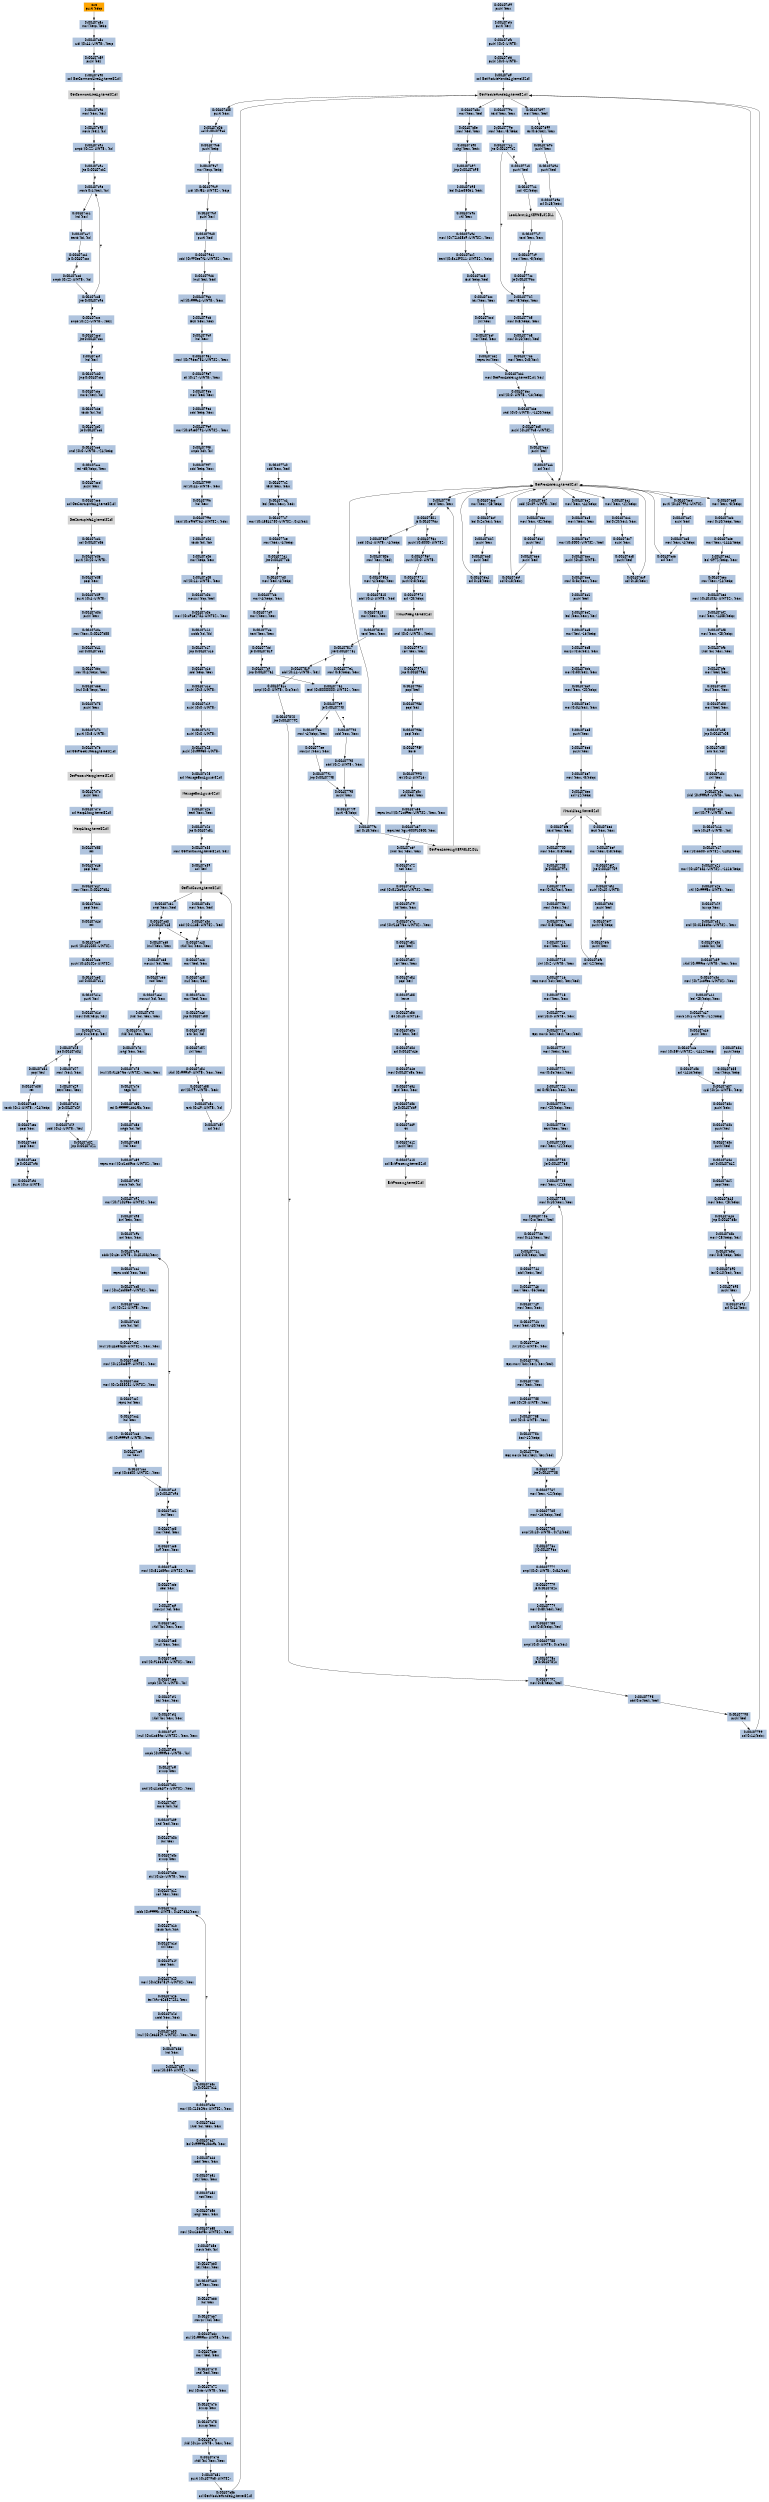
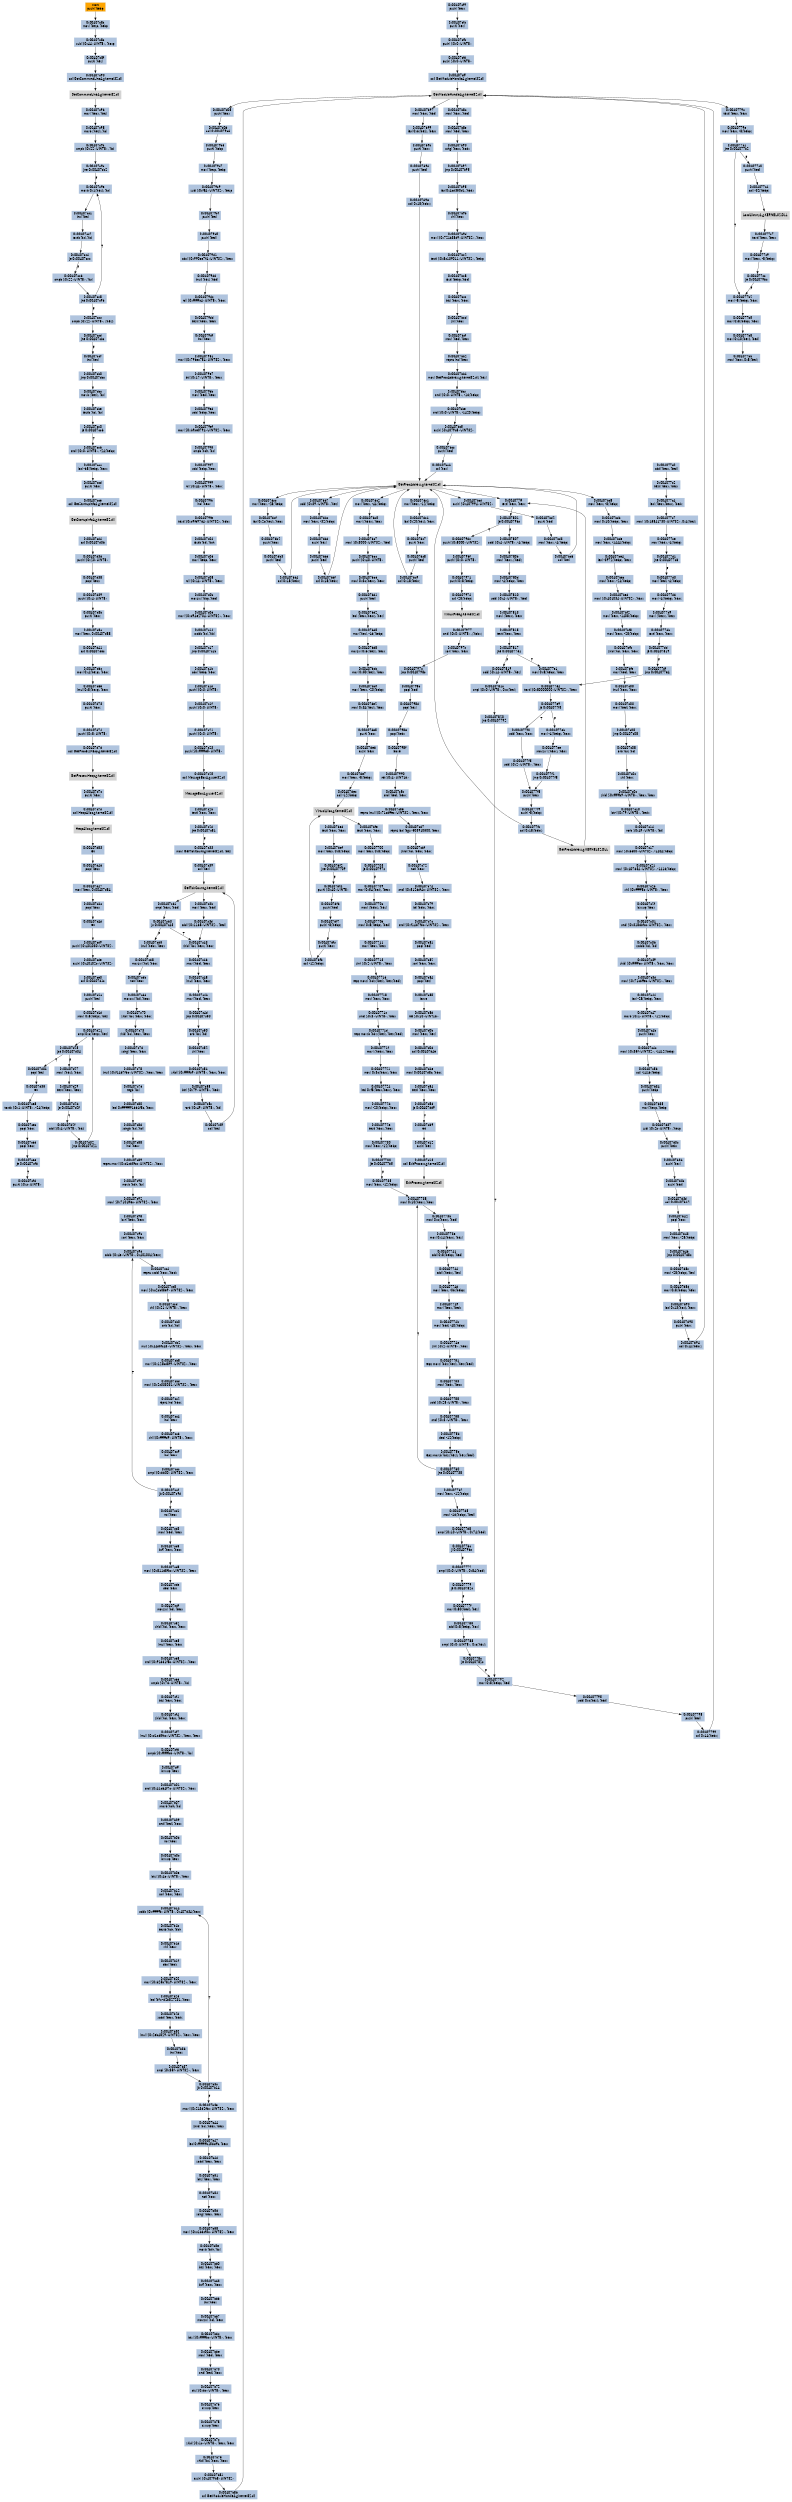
(705, 1079) -> (649, 1079)
